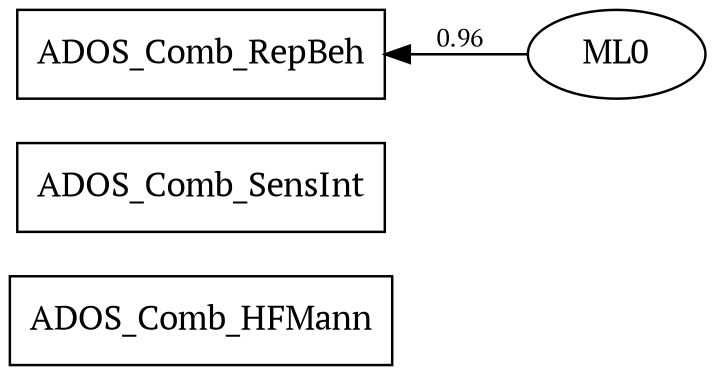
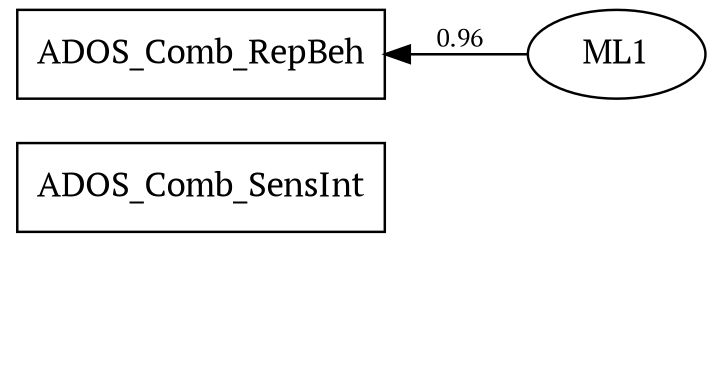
(617, 54) -> (617, 54)
(201, 321) -> none
